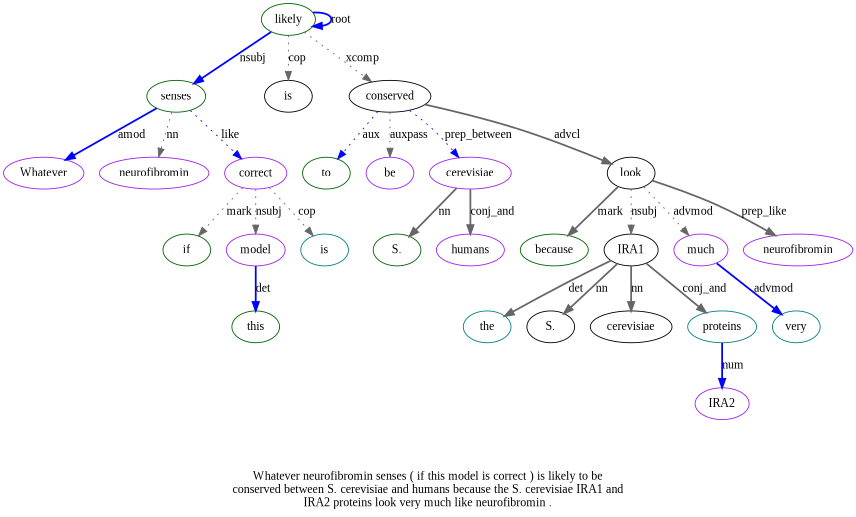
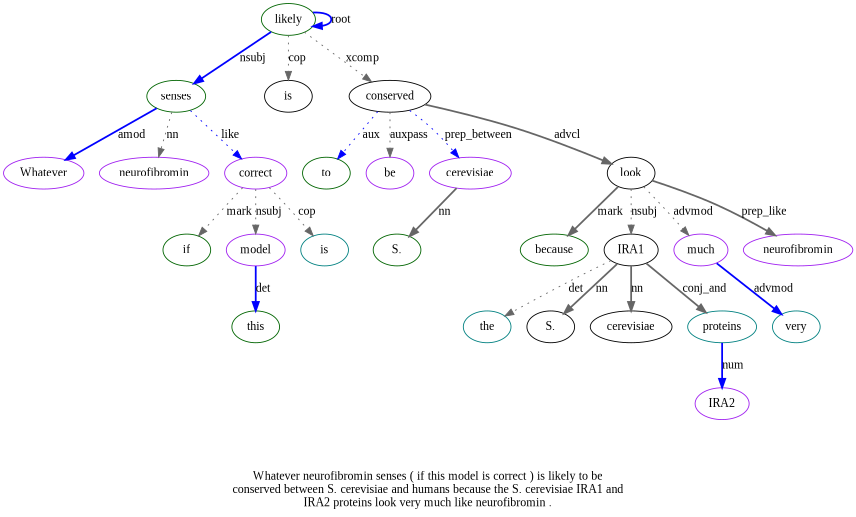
(470, 250) -> none
(561, 286) -> (561, 286)
